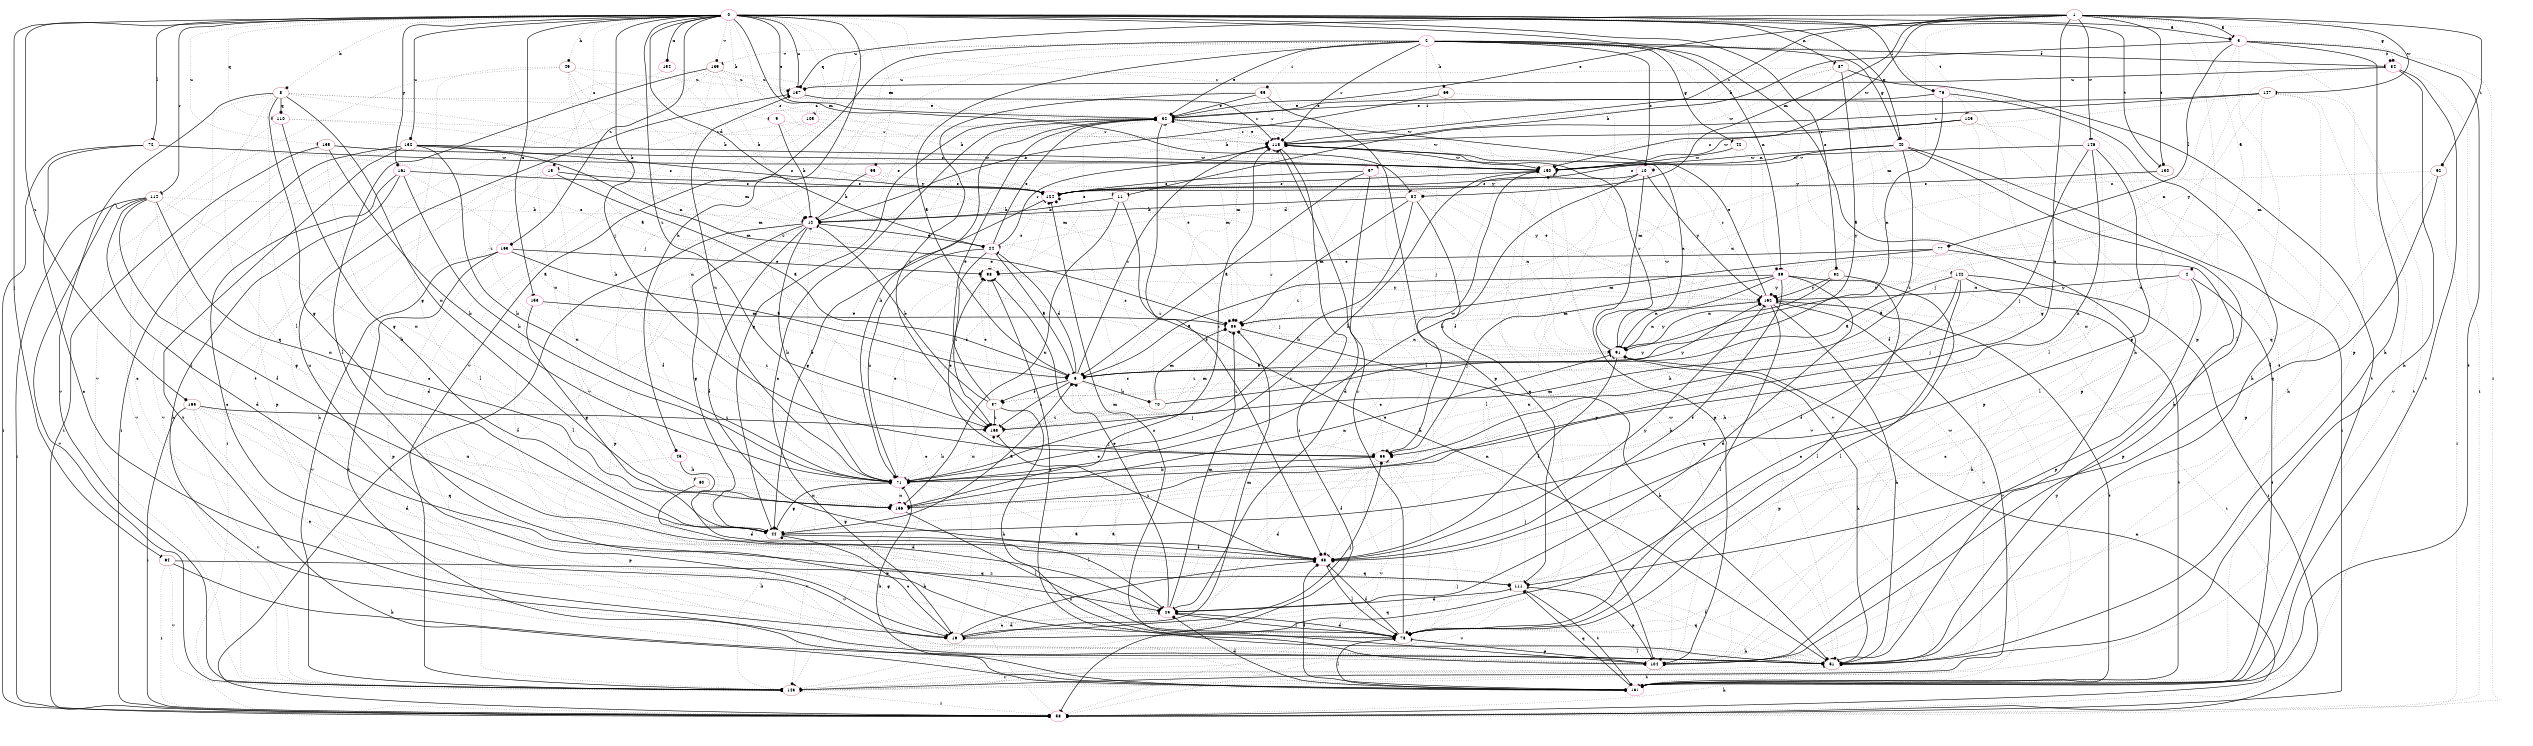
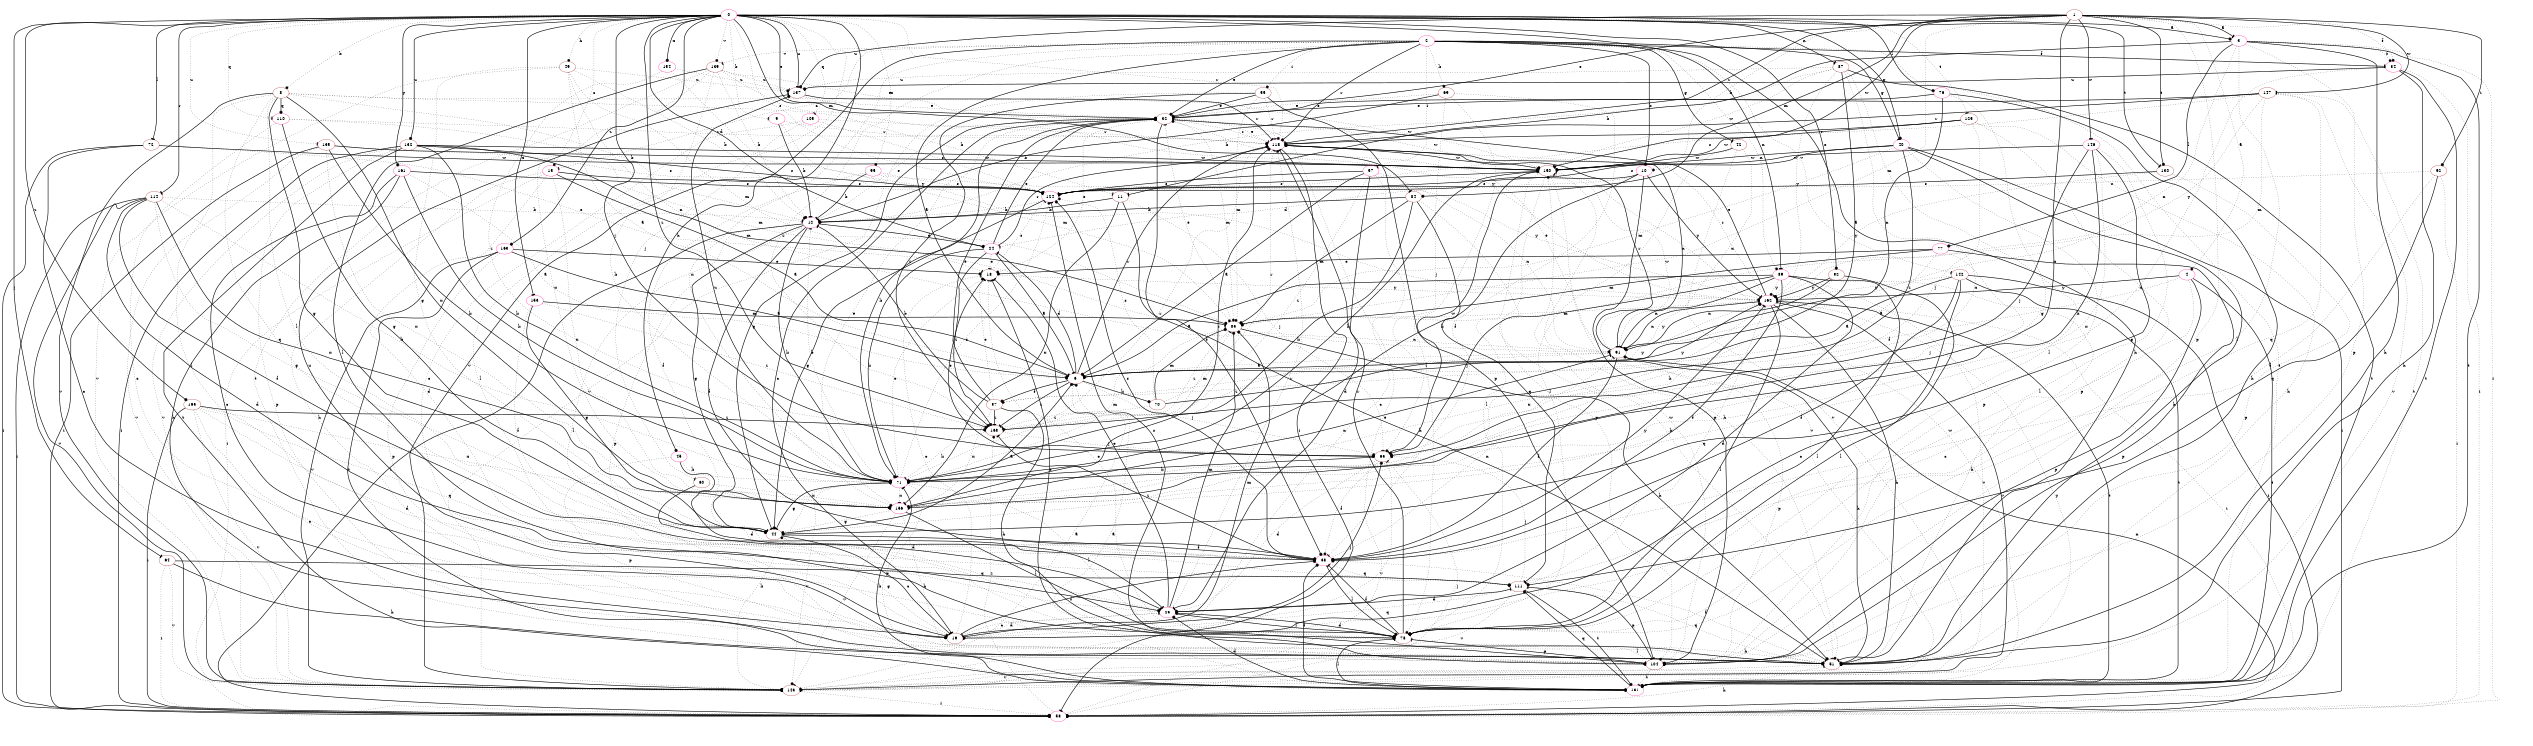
(2383, 41) -> (2383, 41)
(989, 275) -> (989, 275)
(1550, 392) -> (1550, 392)
(1180, 420) -> (1180, 420)
